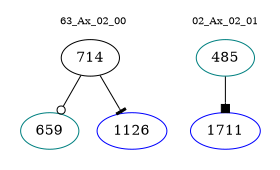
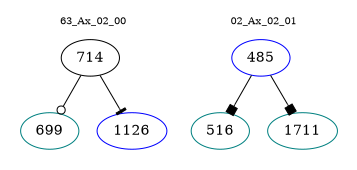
(225, 58) -> (261, 58)
(50, 131) -> (50, 131)
none -> (220, 131)
(225, 131) -> (303, 131)
